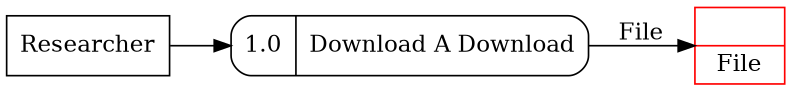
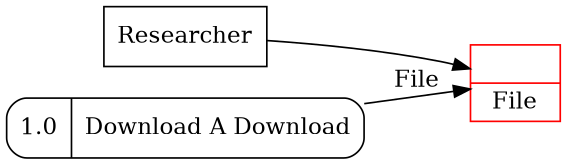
(192, 46) -> (361, 49)
